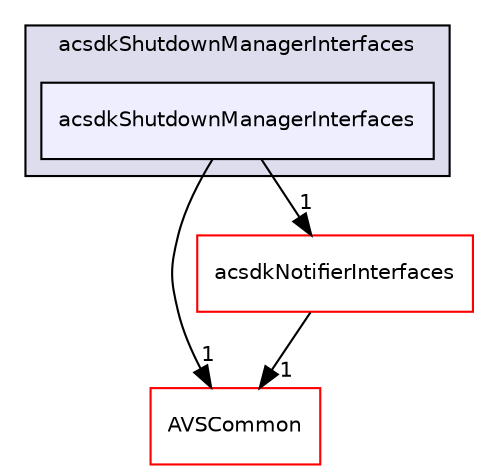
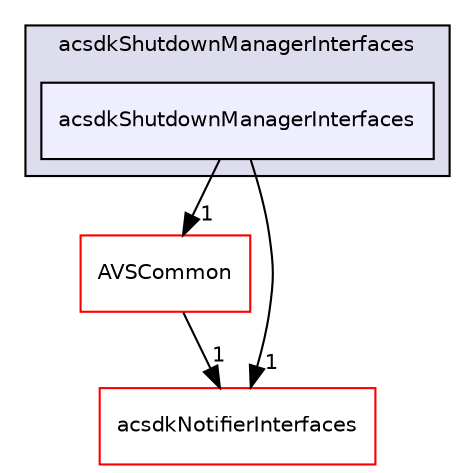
(291, 341) -> (197, 340)
